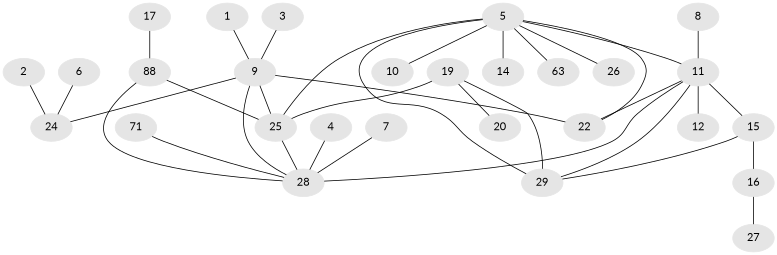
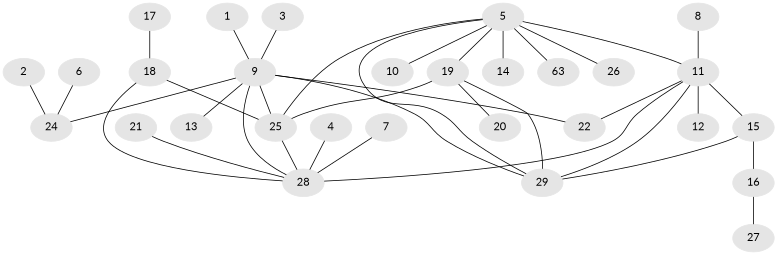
(637, 54) -> (476, 44)
(150, 72) -> (150, 72)
none -> (406, 110)
(136, 127) -> (136, 127)
none -> (191, 127)
